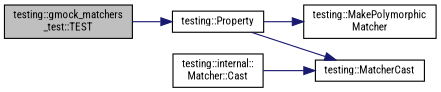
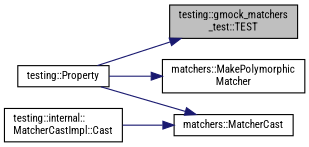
(147, 22) -> (134, 54)
(370, 22) -> (234, 76)
(218, 71) -> (63, 125)
(370, 71) -> (234, 125)
